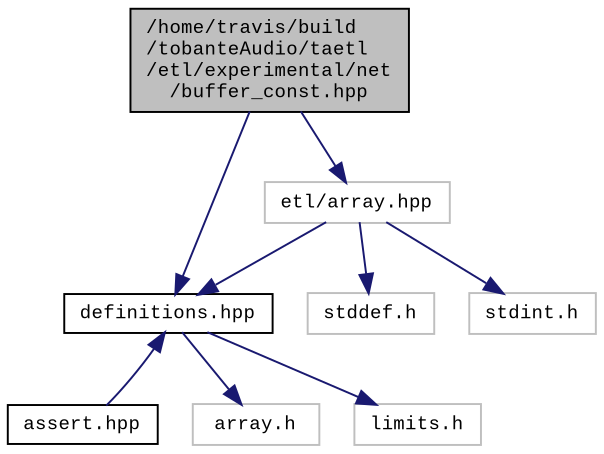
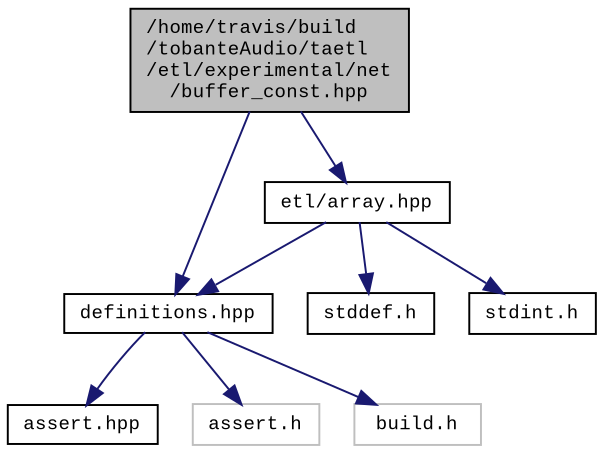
(357, 203) -> (357, 203)
(371, 314) -> (371, 314)
(533, 314) -> (533, 314)
(131, 378) -> (120, 360)
(256, 424) -> (256, 424)
(418, 424) -> (418, 424)
